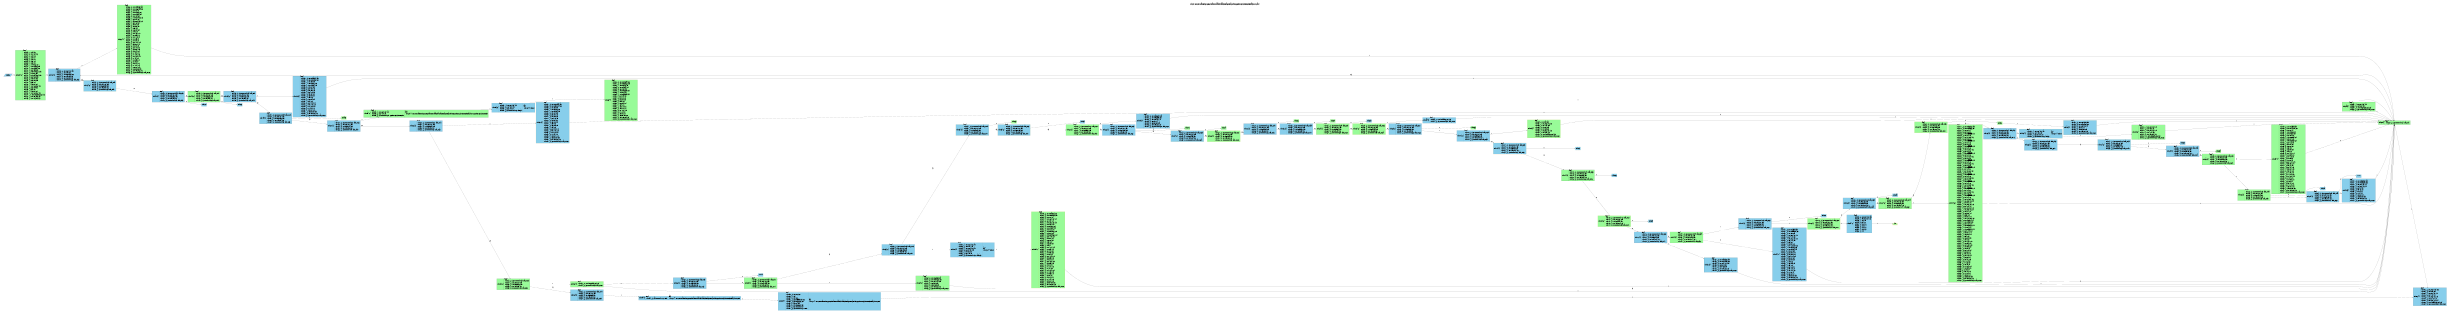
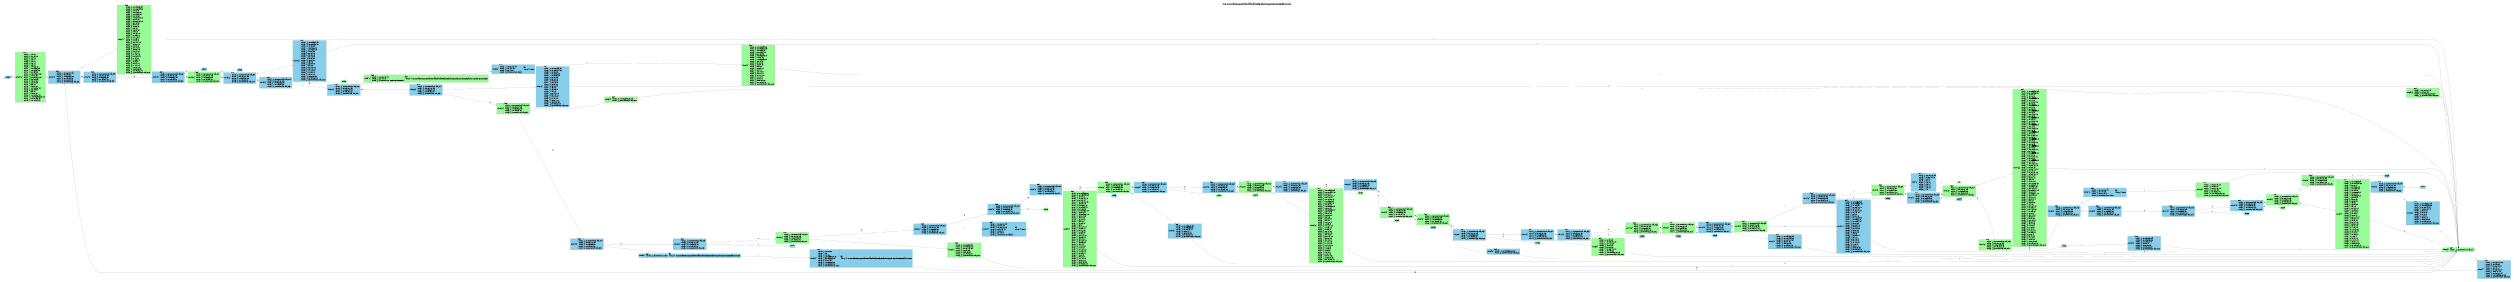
none -> (1326, 226)
(638, 284) -> (638, 244)
